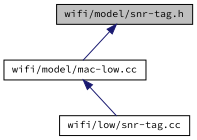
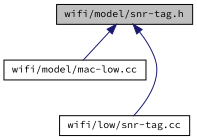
(103, 102) -> (156, 75)
